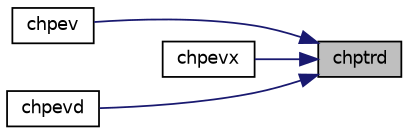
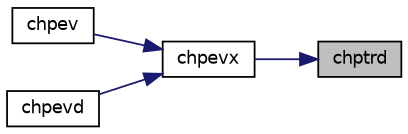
(199, 20) -> (119, 40)
(201, 101) -> (122, 87)
